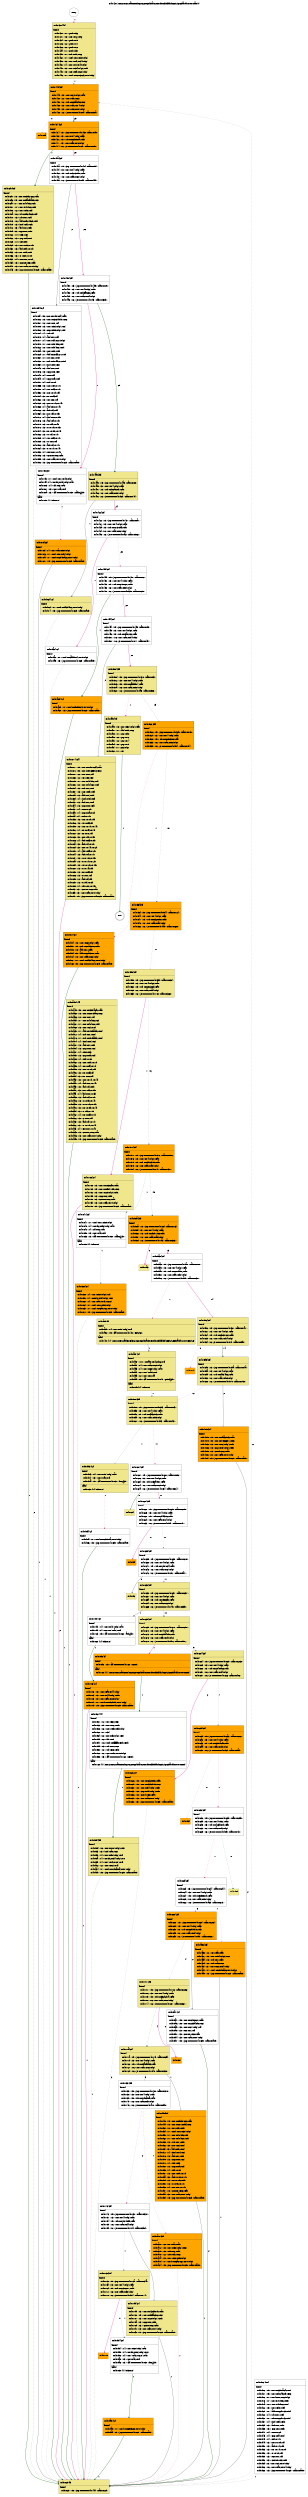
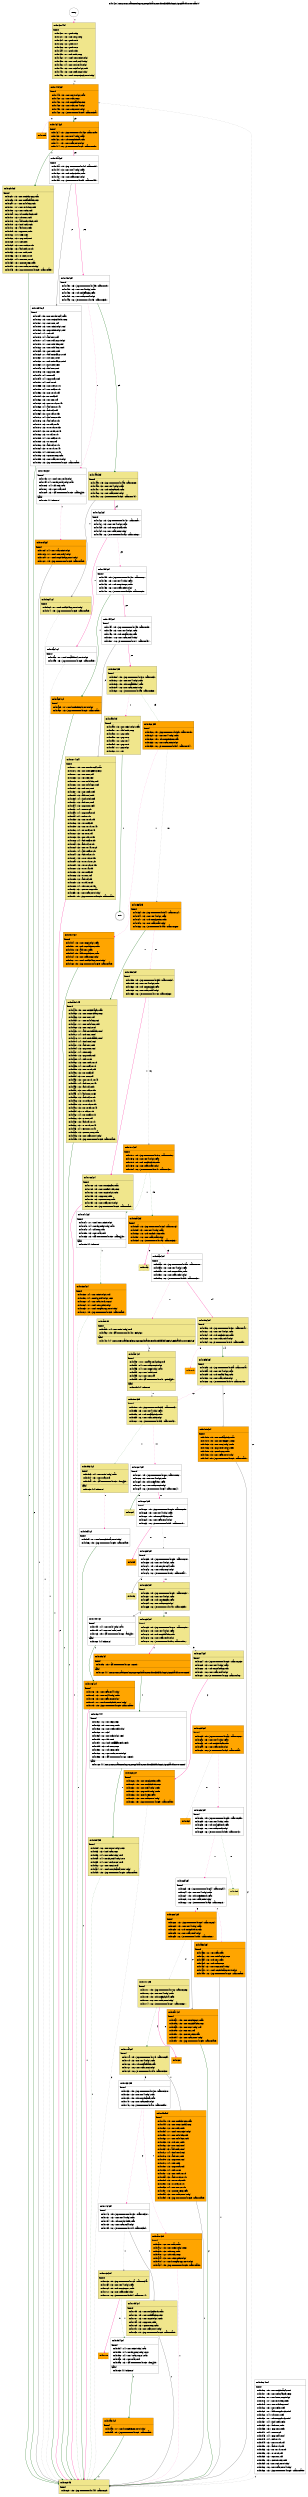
(96, 386) -> (96, 386)
none -> (125, 963)
(33, 1482) -> (33, 1482)
(218, 1702) -> none
(192, 2027) -> (192, 2027)
